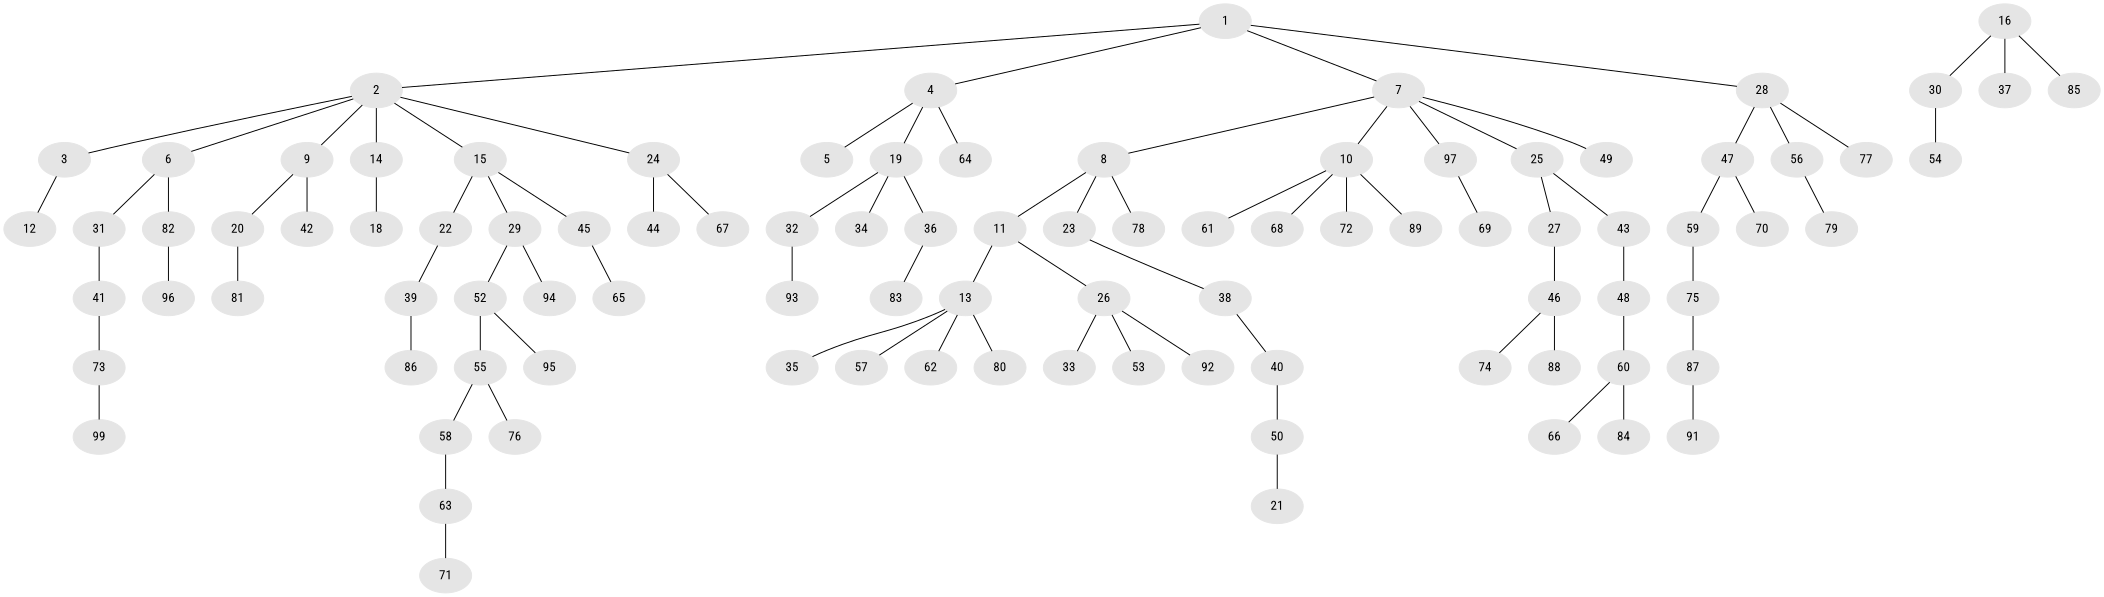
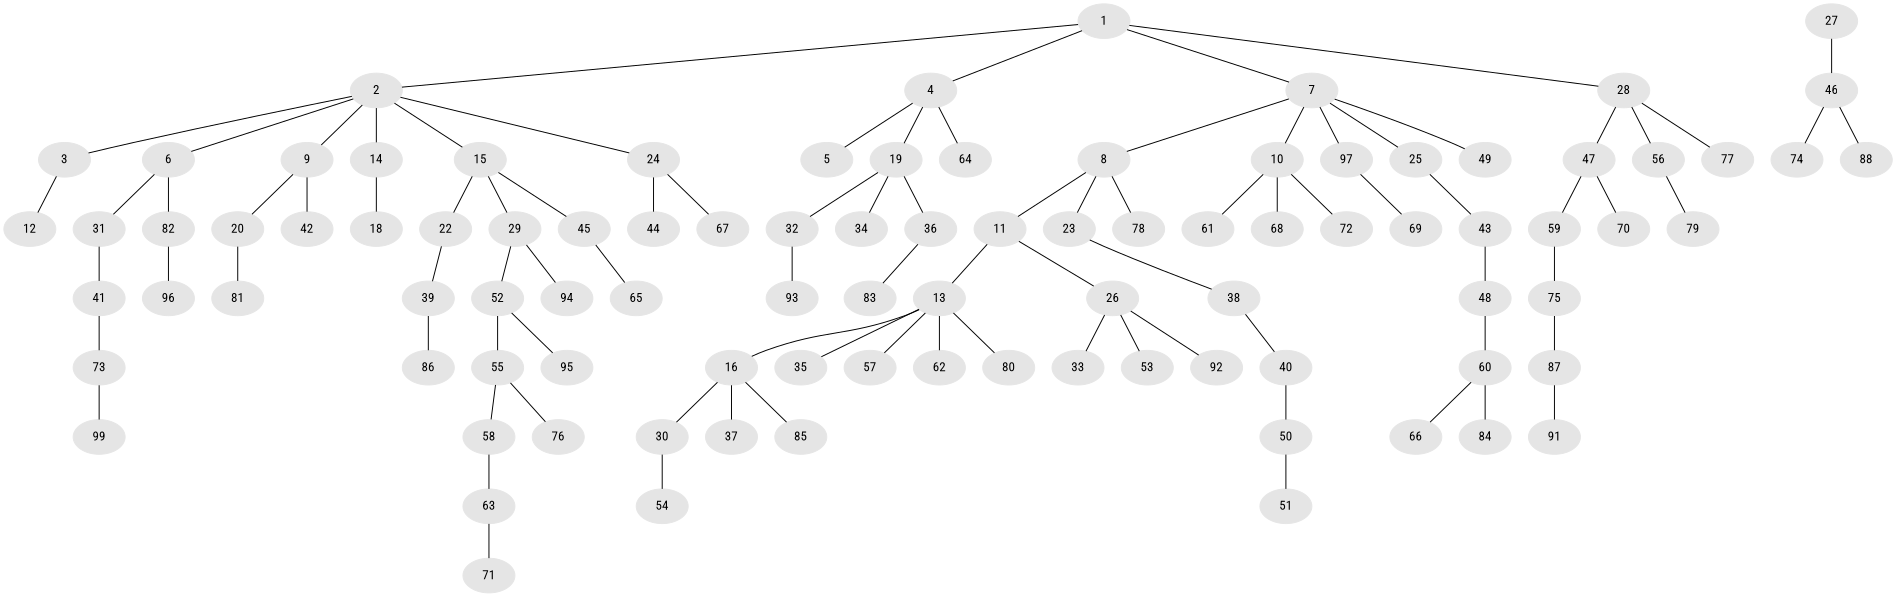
(1546, 195) -> none
(1416, 229) -> none
none -> (835, 333)
(1277, 506) -> (1286, 506)
